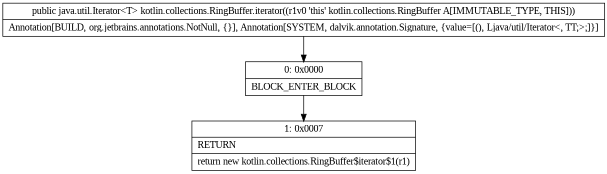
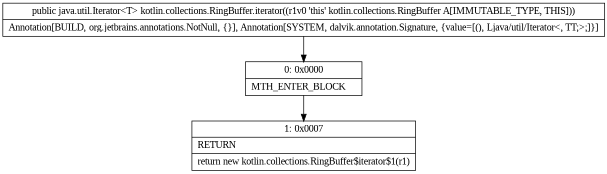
(304, 87) -> (298, 87)
